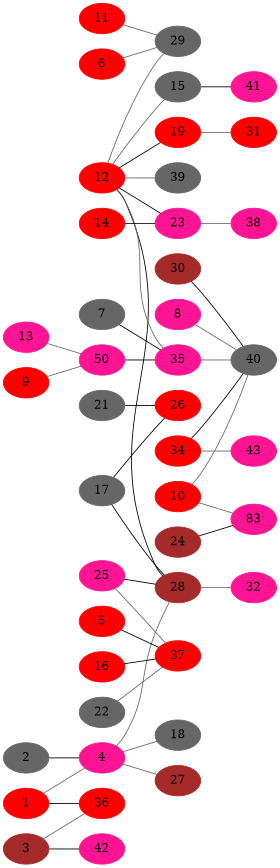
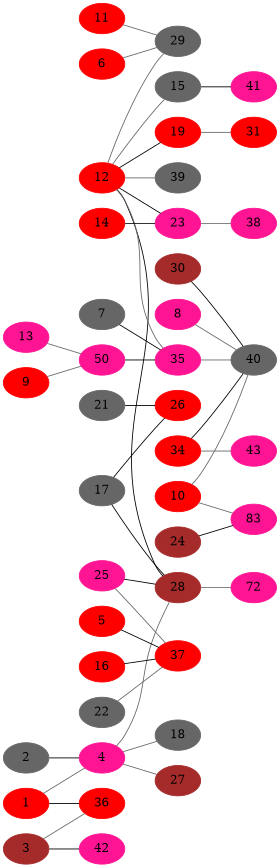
(254, 588) -> (254, 588)
